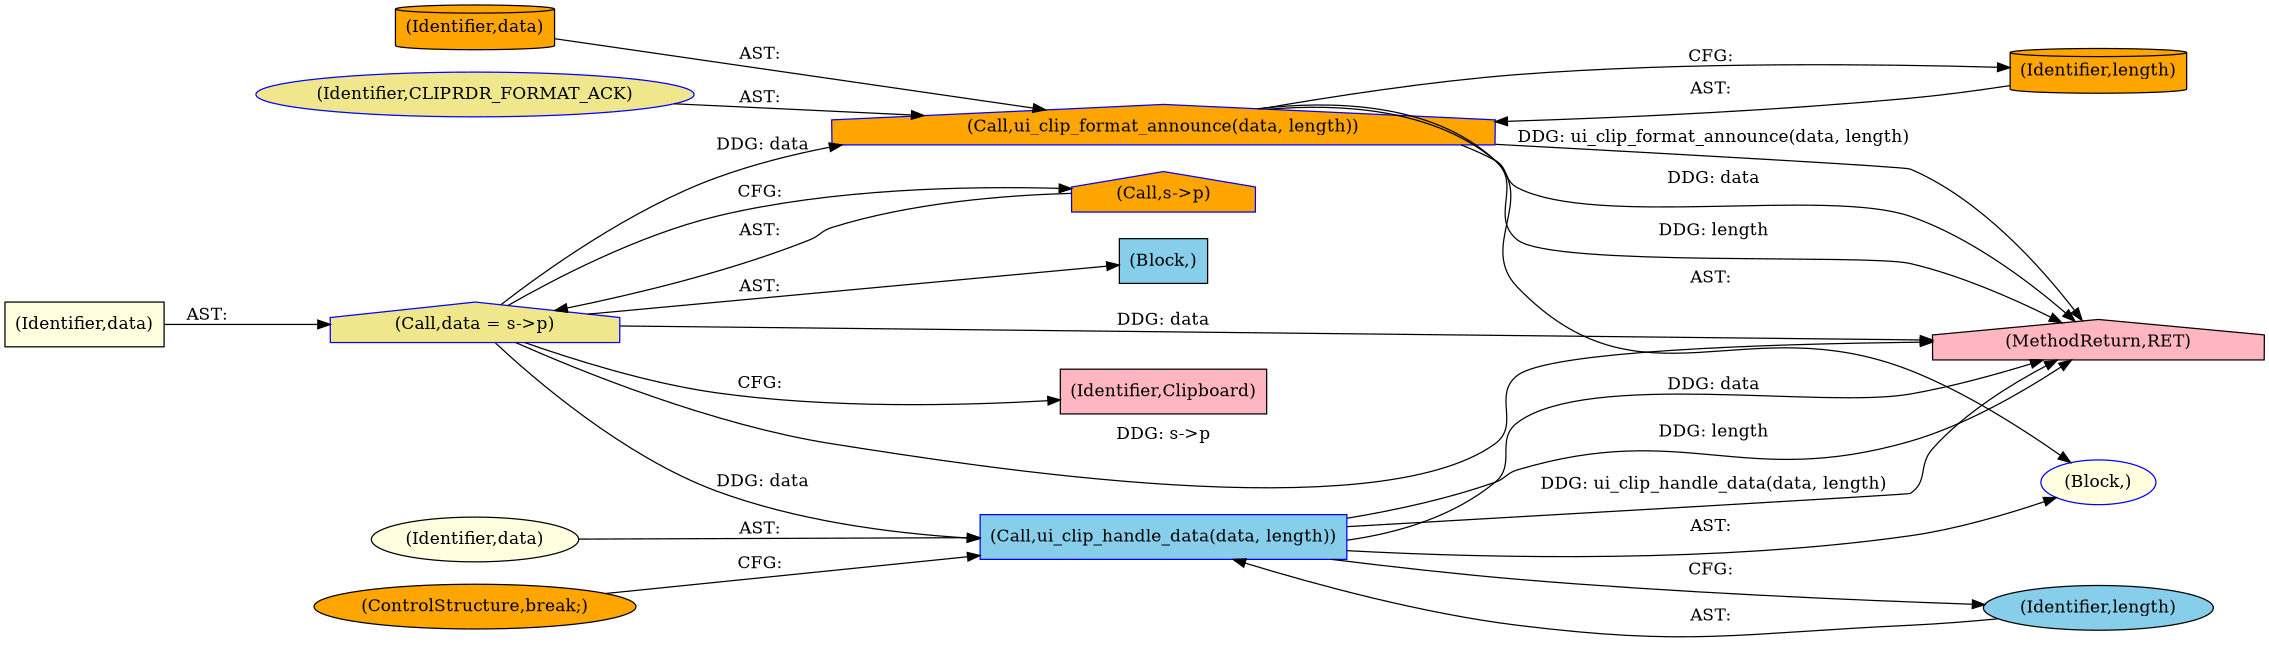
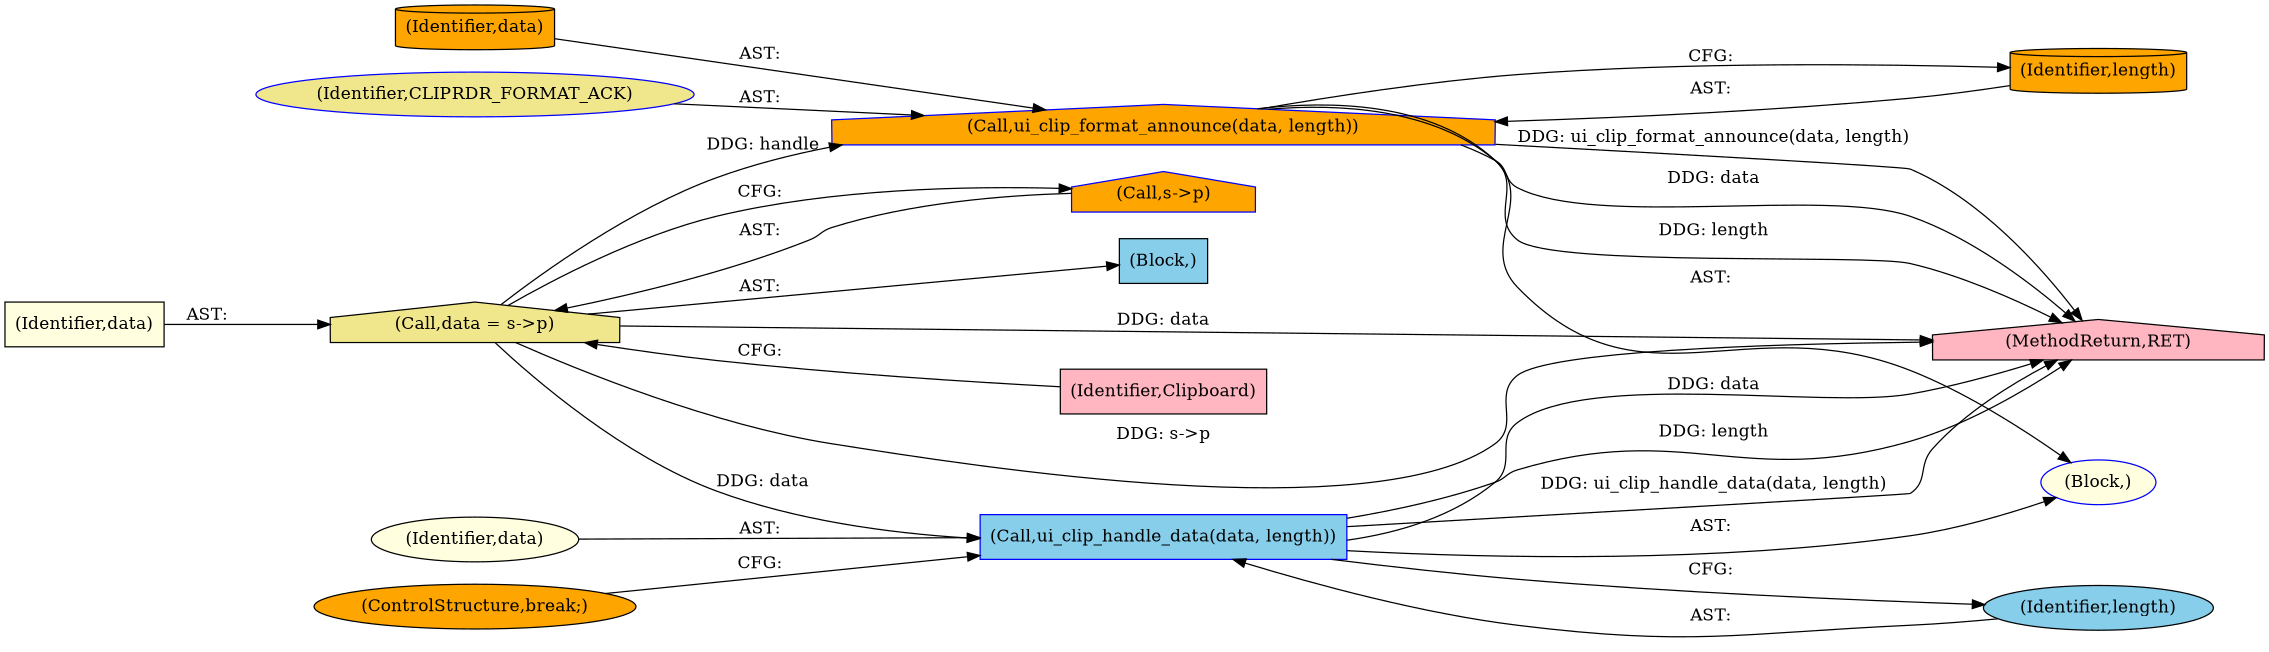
(763, 145) -> (763, 145)
(475, 324) -> (475, 324)
(783, 400) -> (828, 371)
